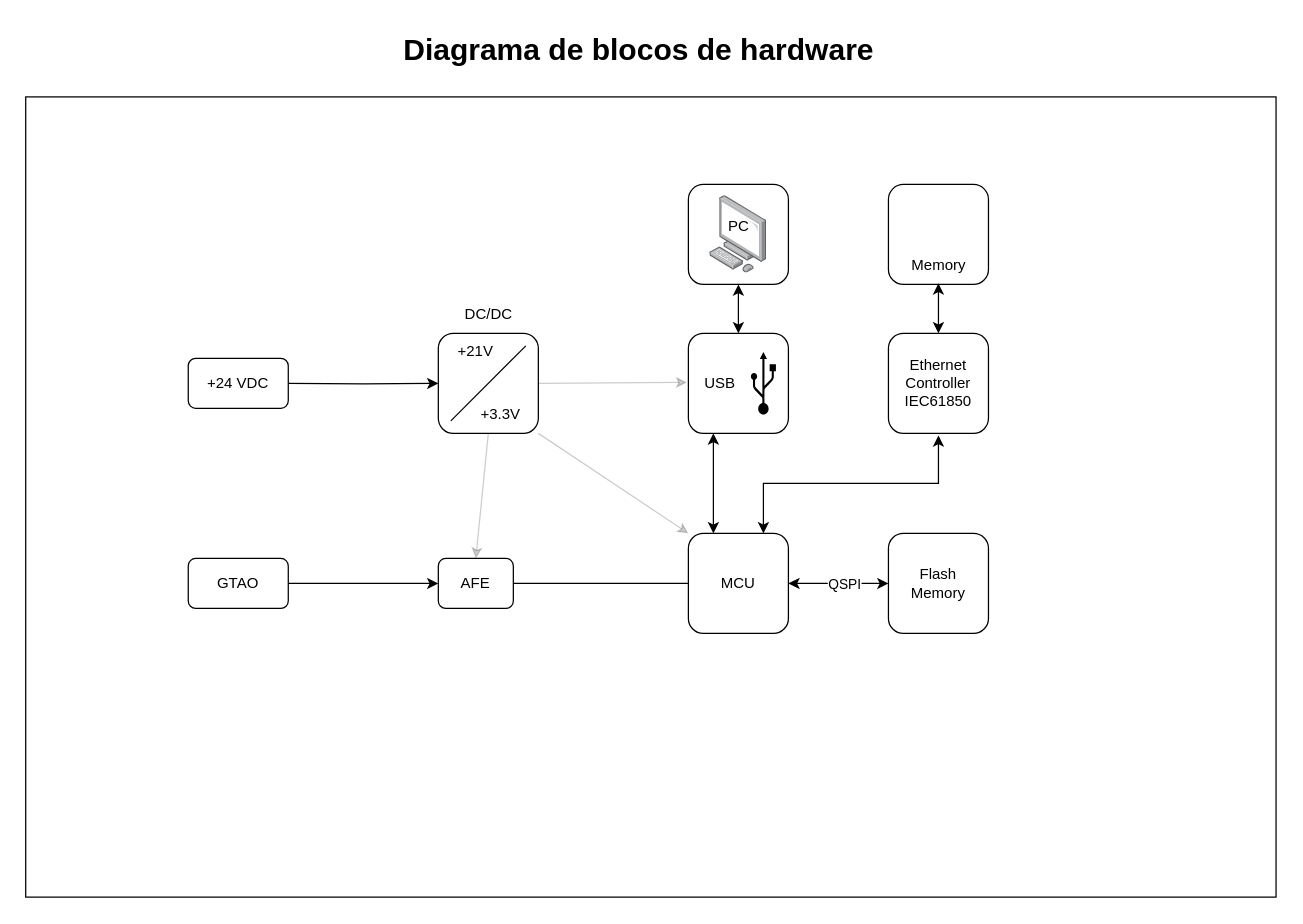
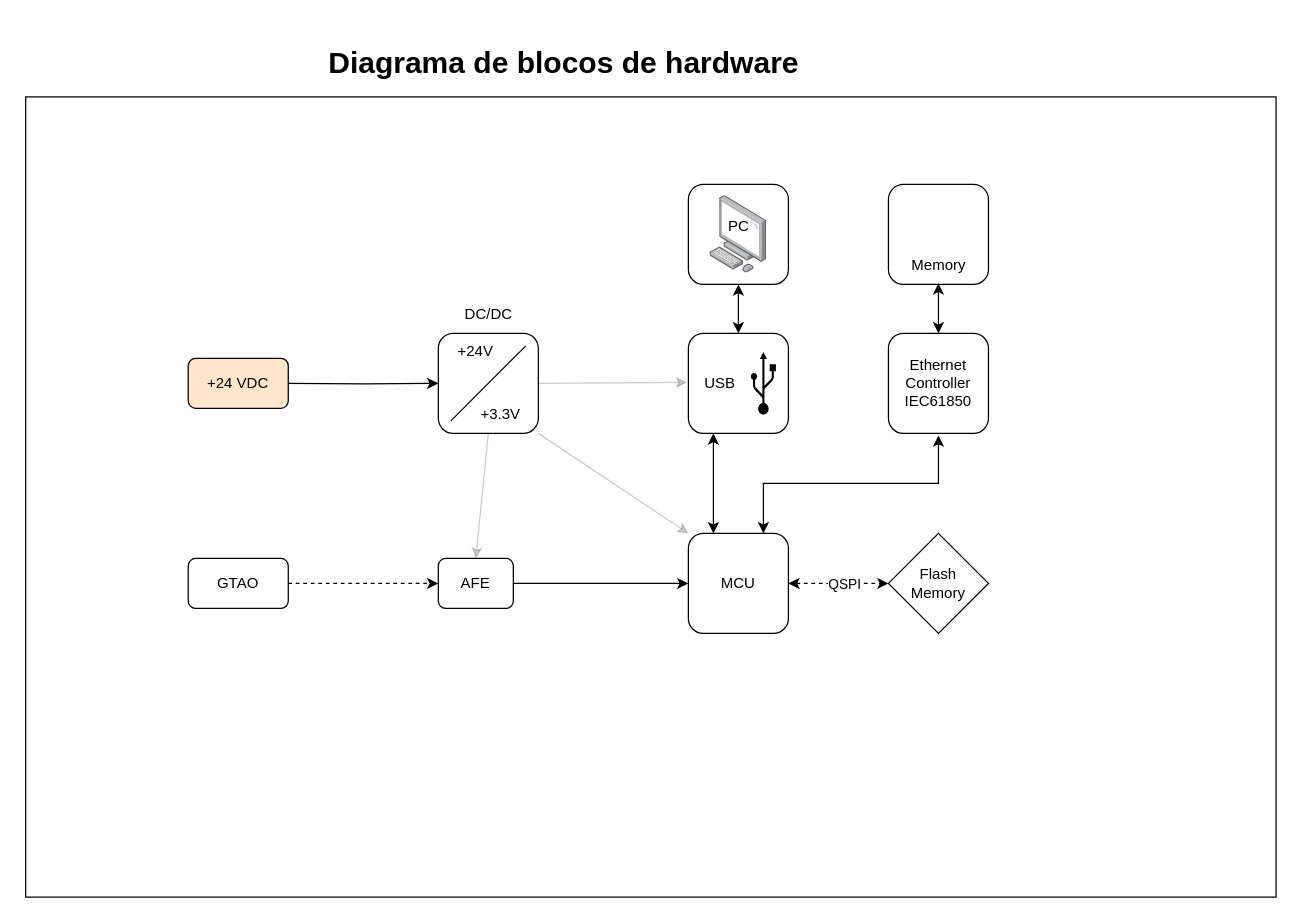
(638, 51) -> (563, 63)
(476, 352) -> (476, 352)
(238, 383) -> (238, 383)
(360, 583) -> (360, 583)
(682, 583) -> (678, 583)
(812, 583) -> (812, 583)
(938, 583) -> (938, 583)
